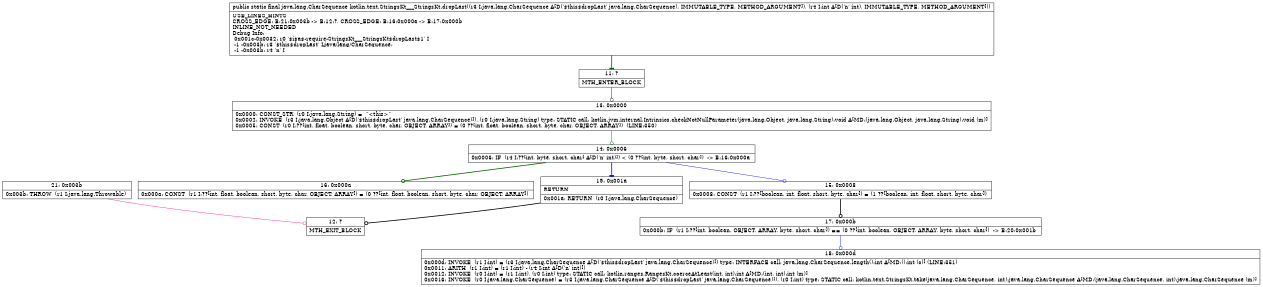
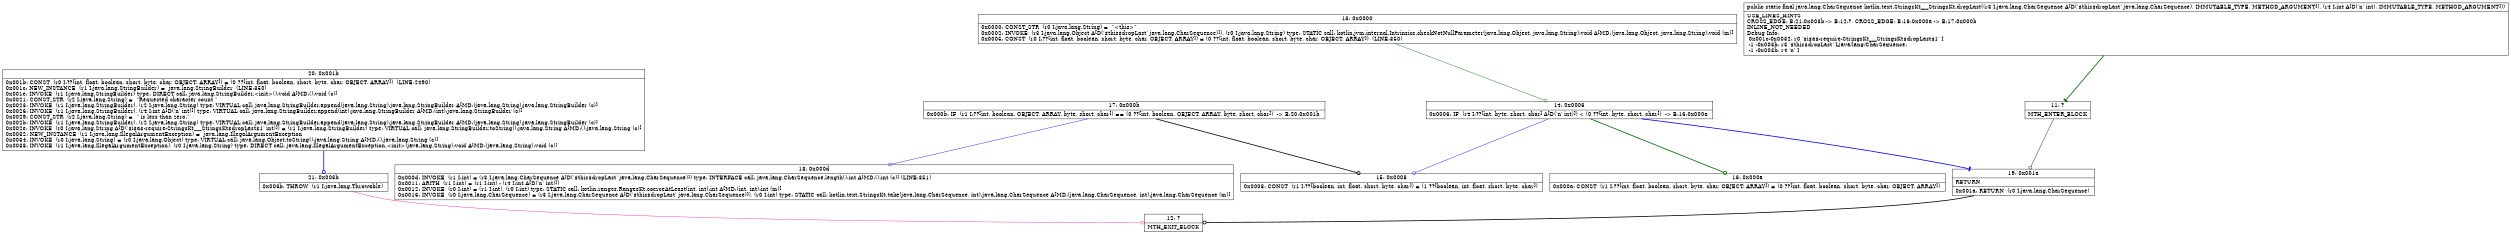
(612, 93) -> (2042, 143)
none -> (324, 110)
(841, 207) -> (1257, 146)
